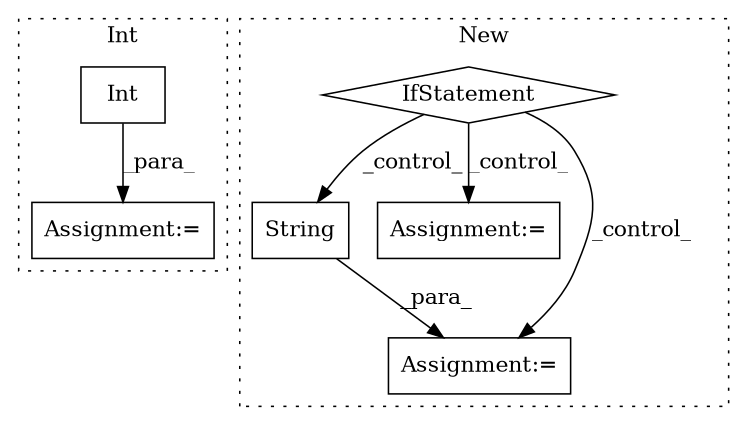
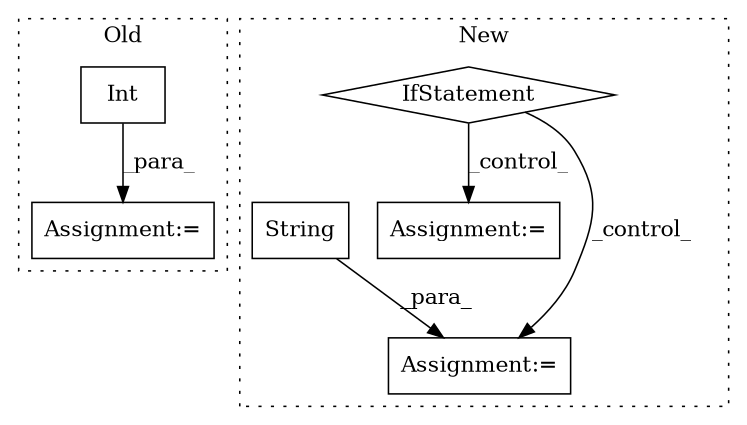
(123, 37) -> (123, 37)
(370, 145) -> none
